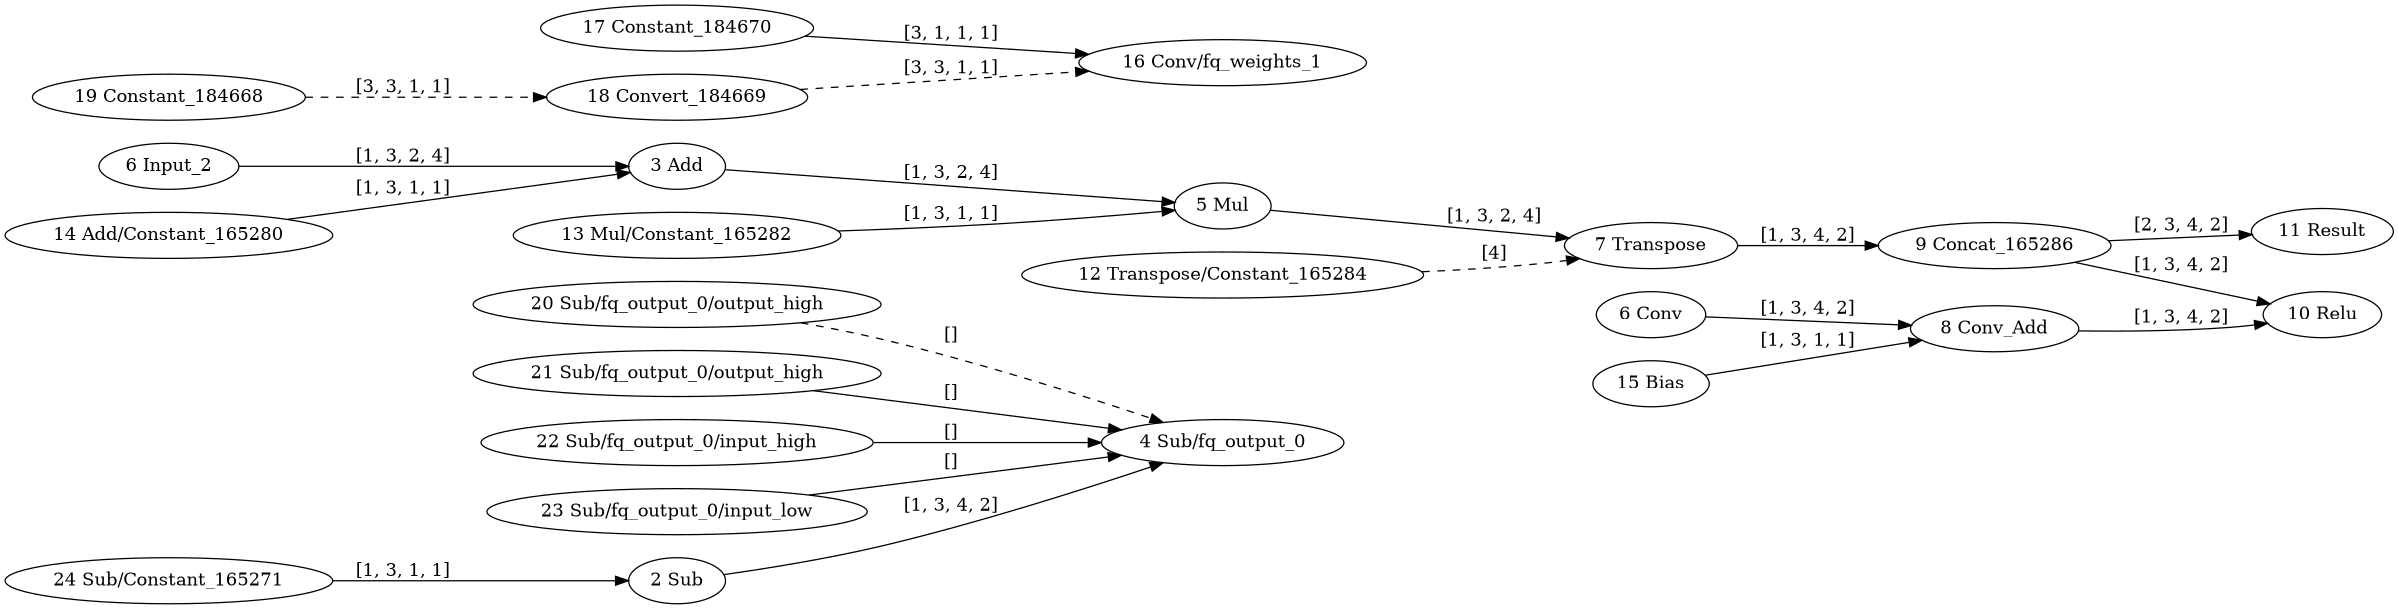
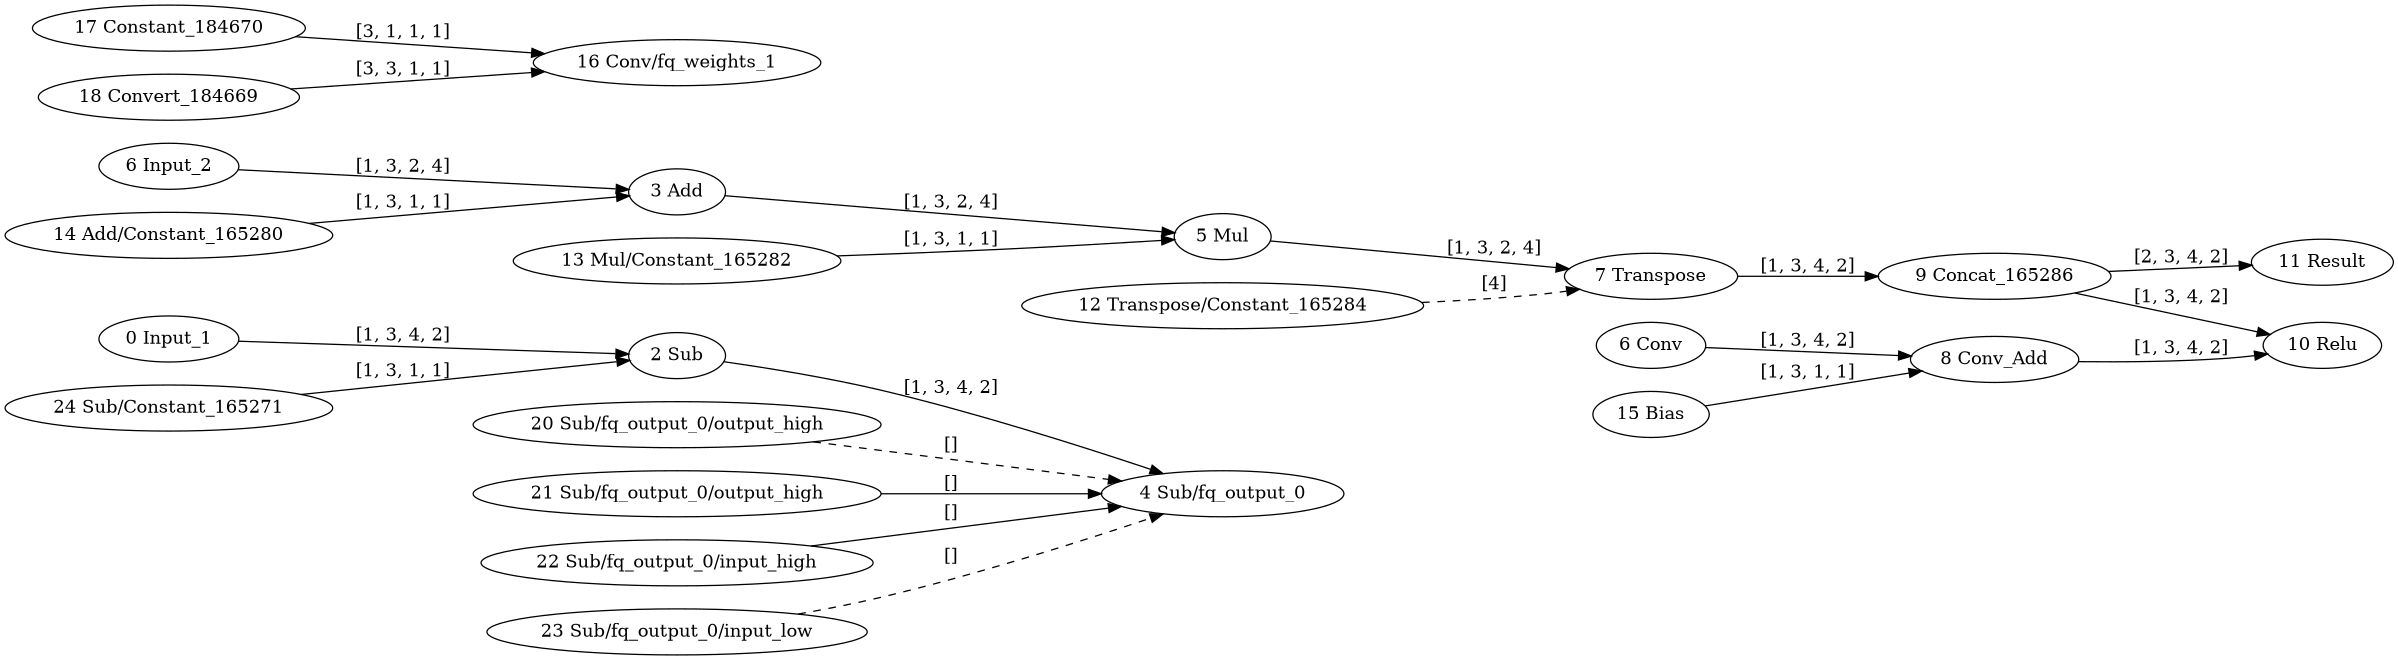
(938, 81) -> (411, 81)
(169, 97) -> none
none -> (169, 339)
(959, 476) -> (976, 572)
